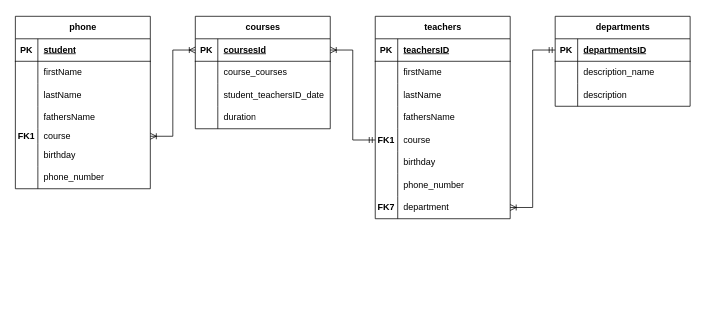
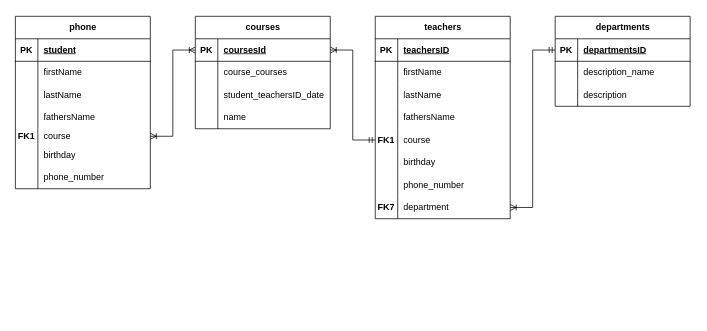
(243, 117) -> (234, 117)
